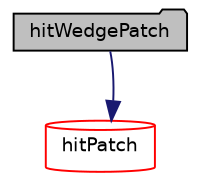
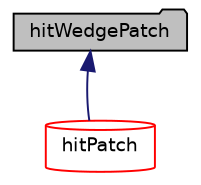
(113, 76) -> (87, 96)
